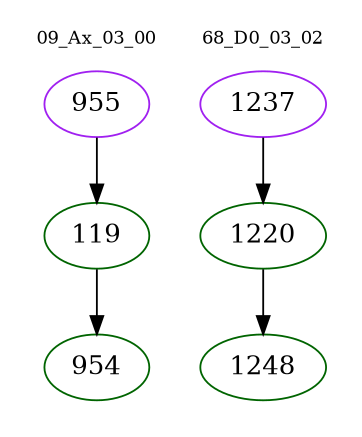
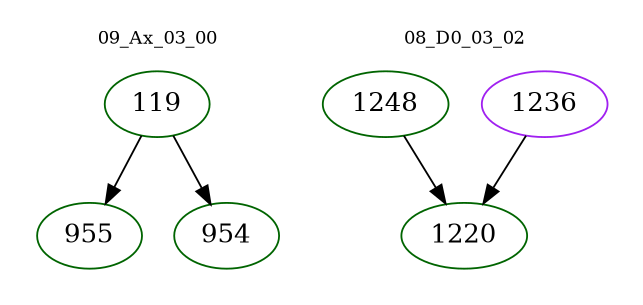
(263, 39) -> (465, 39)
(97, 104) -> (90, 236)
(263, 104) -> (545, 104)
(97, 161) -> (128, 161)
(263, 293) -> (420, 162)
